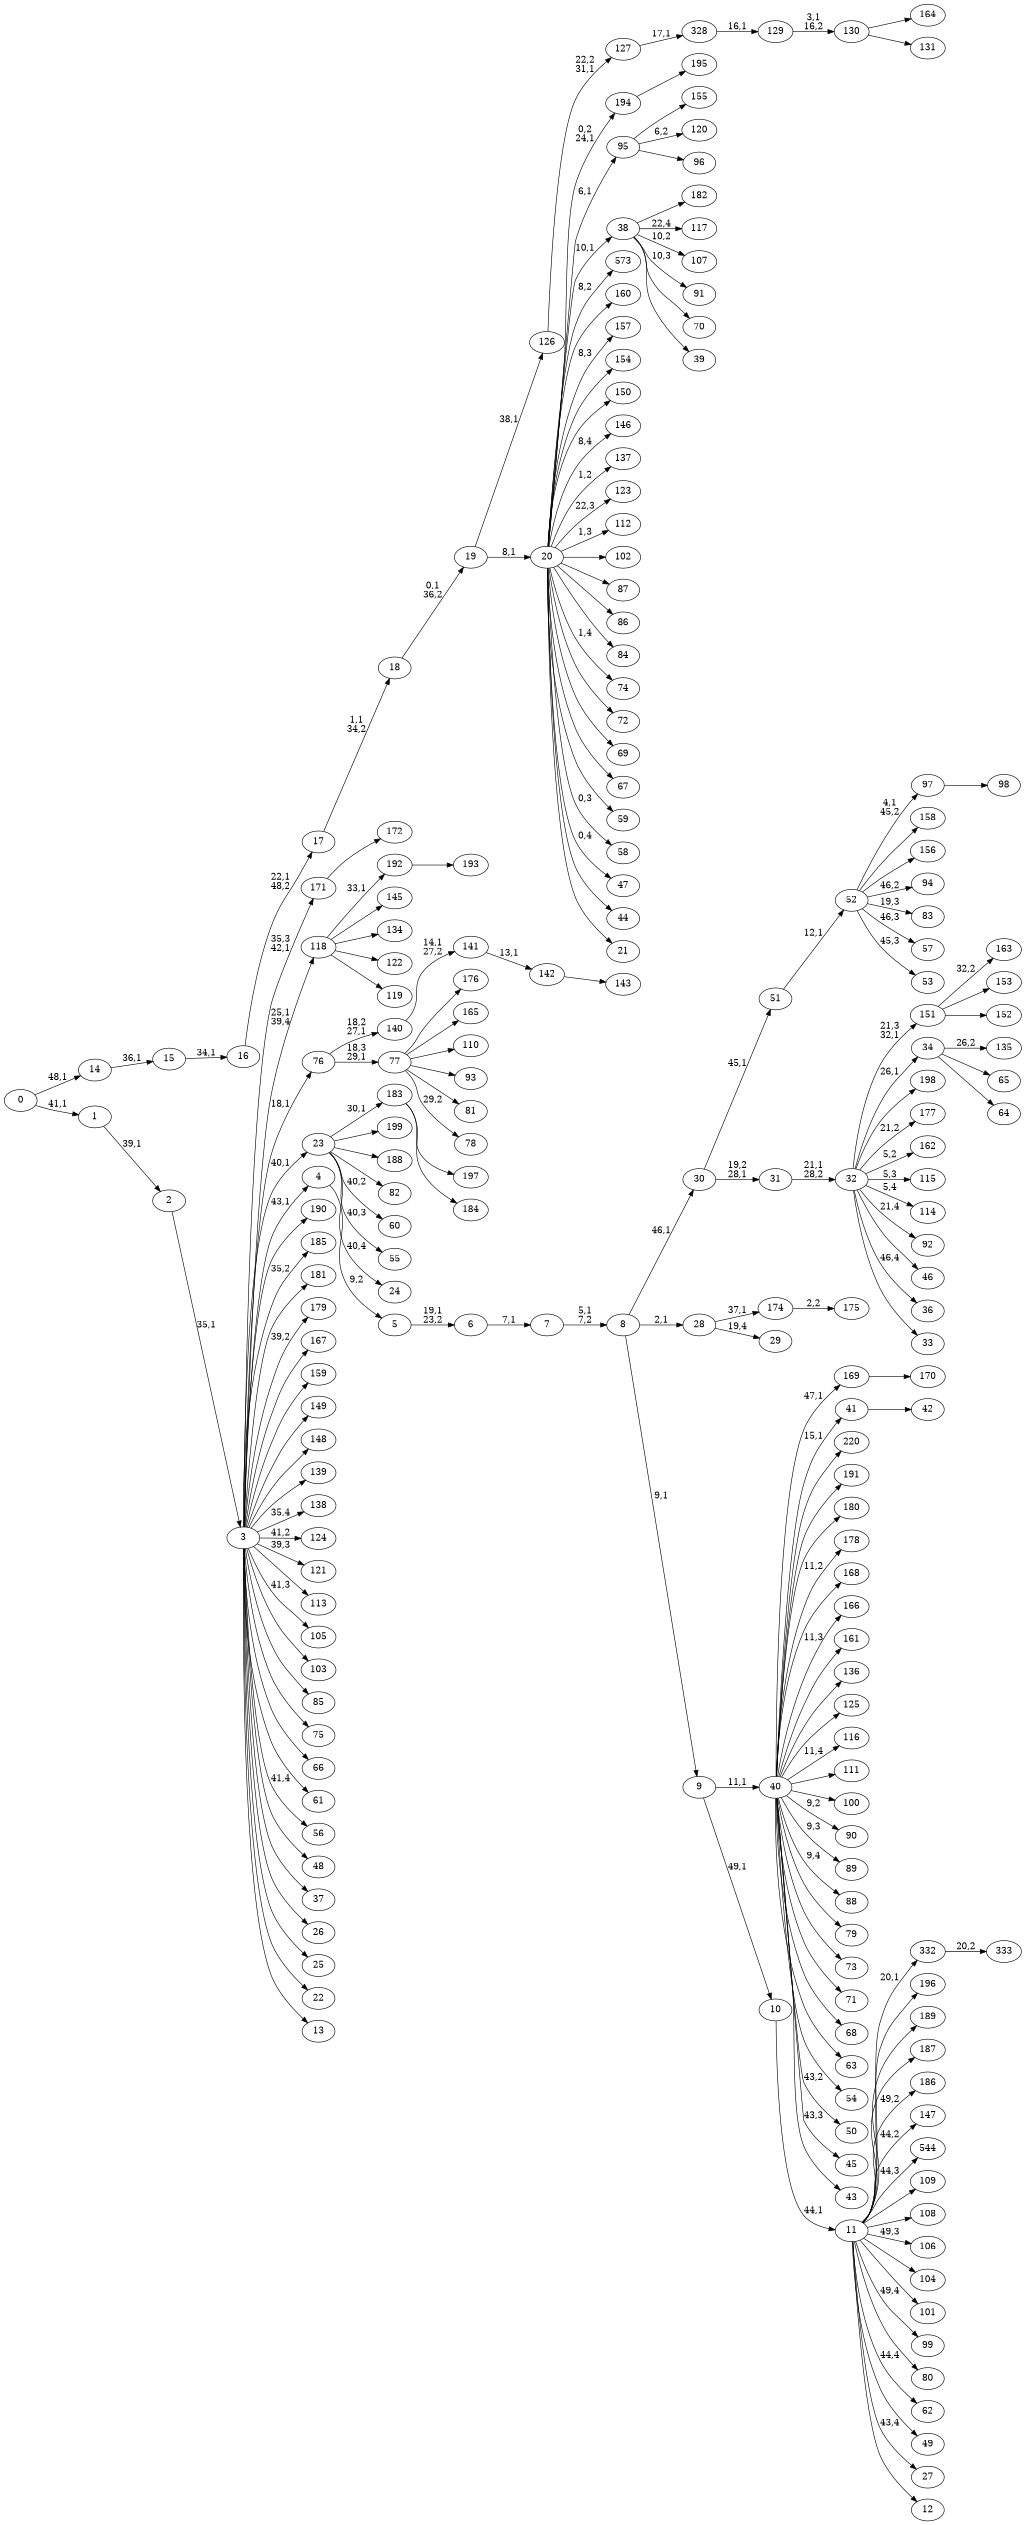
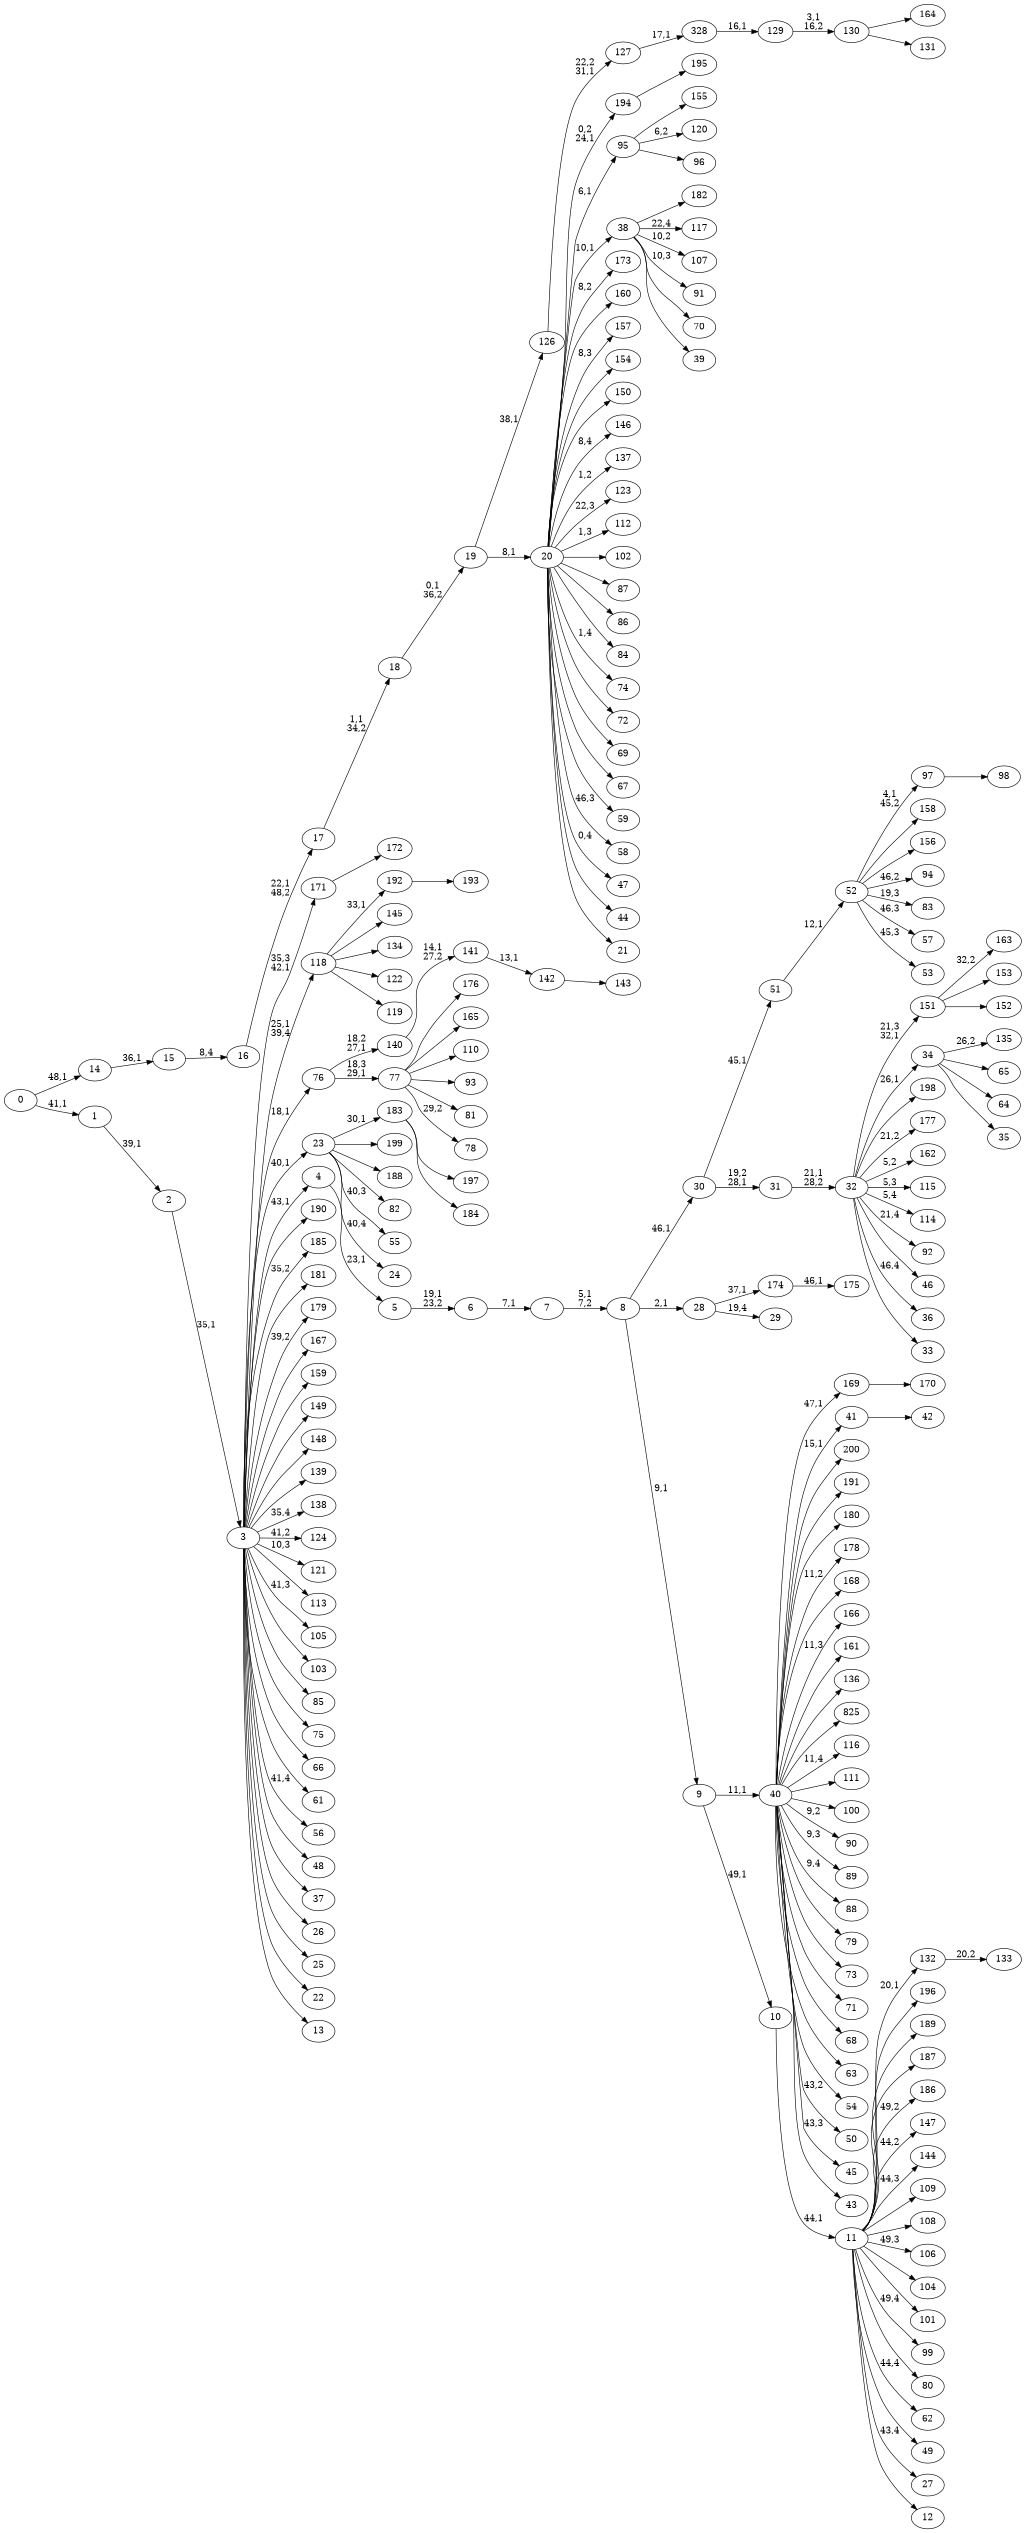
(623, 262) -> (623, 262)
(585, 799) -> (585, 799)
(206, 1053) -> (206, 1053)
none -> (1004, 1138)
(395, 1226) -> none
(357, 1280) -> (357, 1260)
(814, 1304) -> (814, 1281)
(852, 1442) -> (852, 1450)
(280, 1545) -> (280, 1545)
(852, 1705) -> (852, 1713)
(928, 1952) -> (928, 1959)
(1004, 1952) -> (1004, 1959)
(928, 2149) -> (928, 2157)
